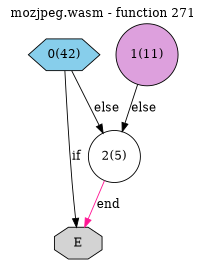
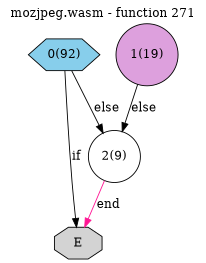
(64, 55) -> (64, 55)
(147, 55) -> (147, 55)
(114, 156) -> (114, 156)
